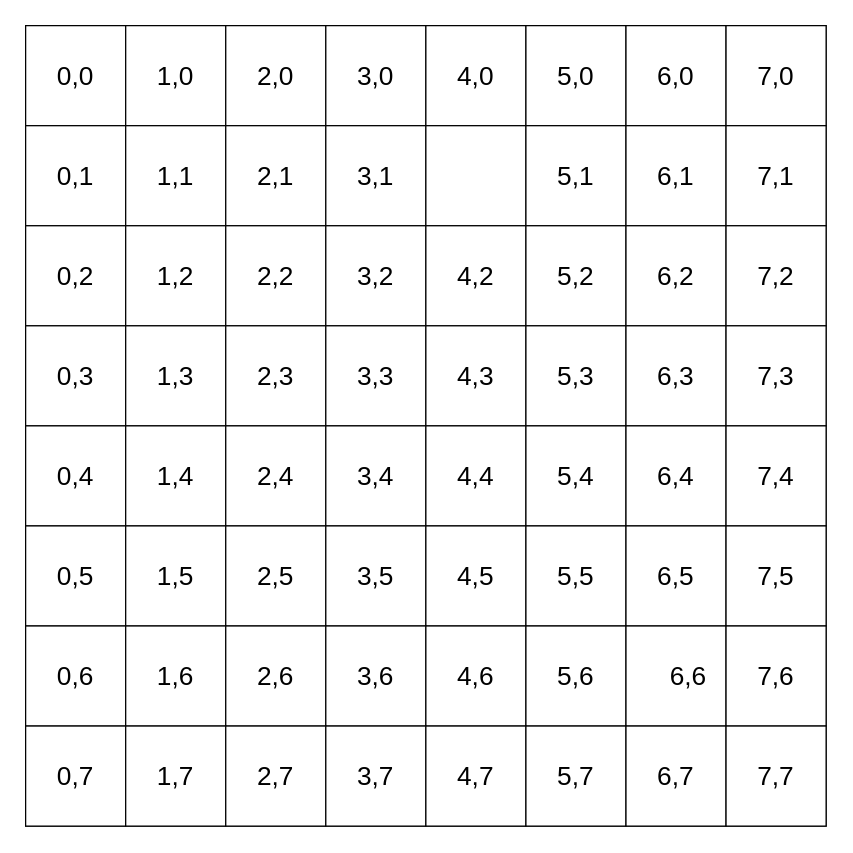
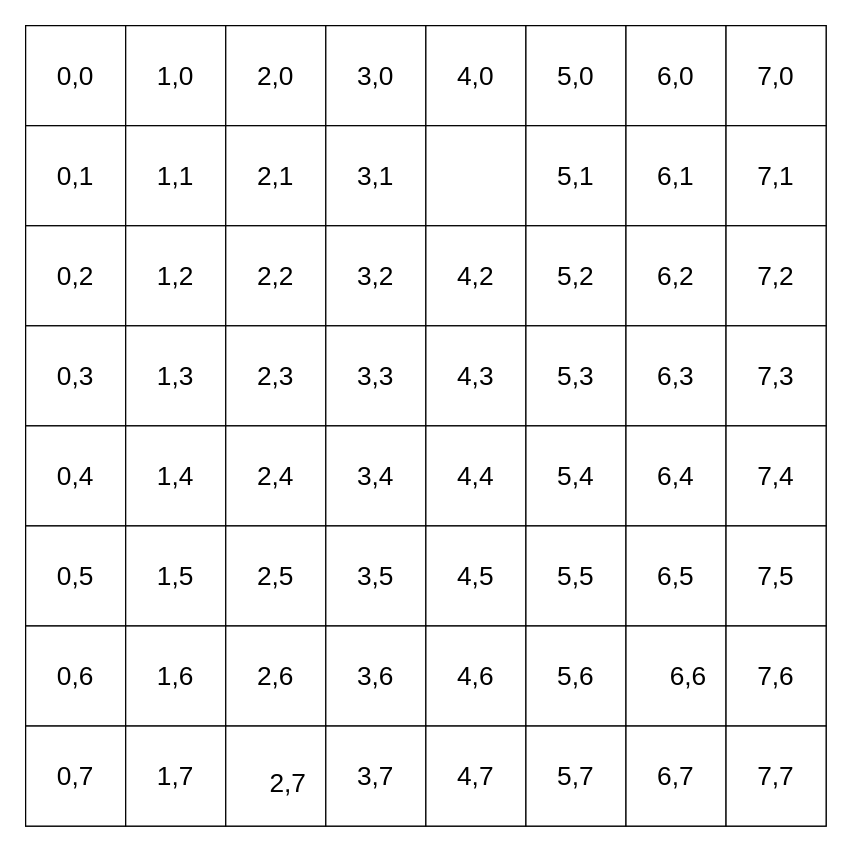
(276, 776) -> (288, 782)
